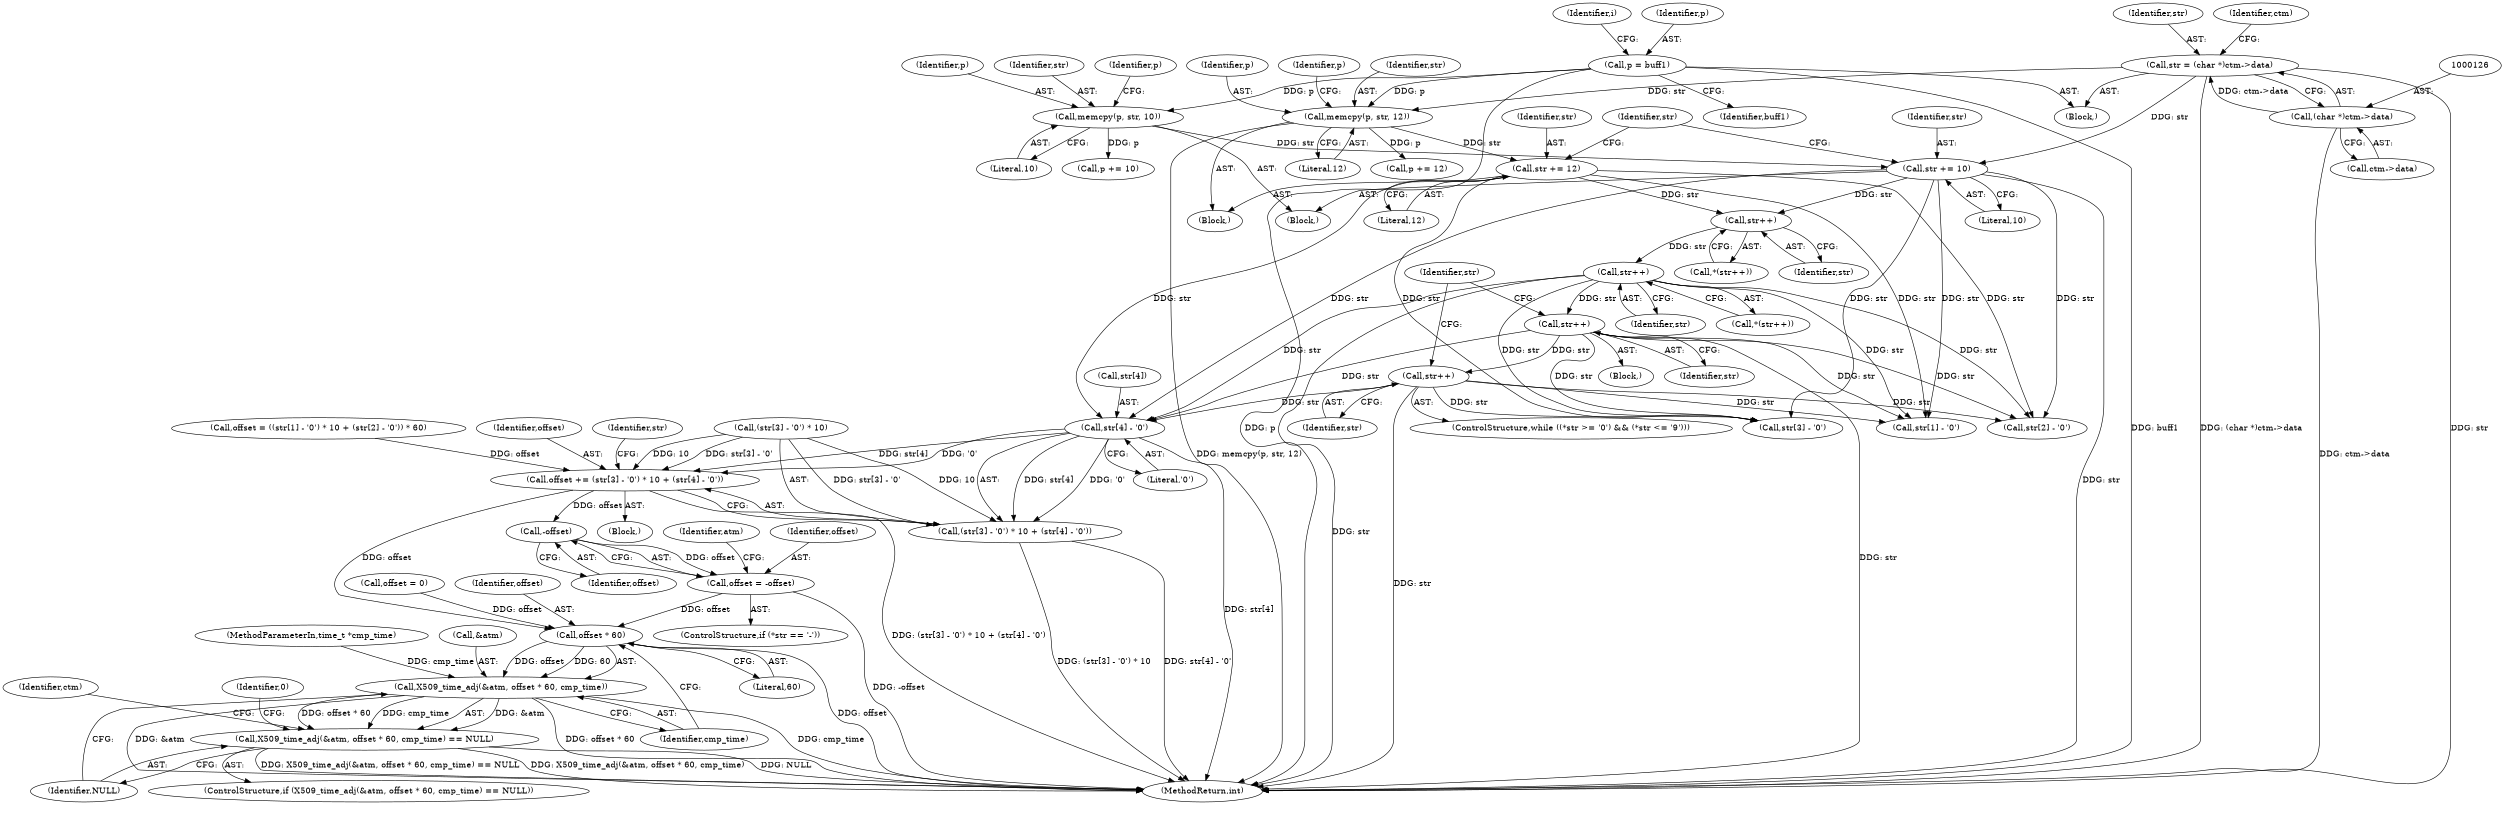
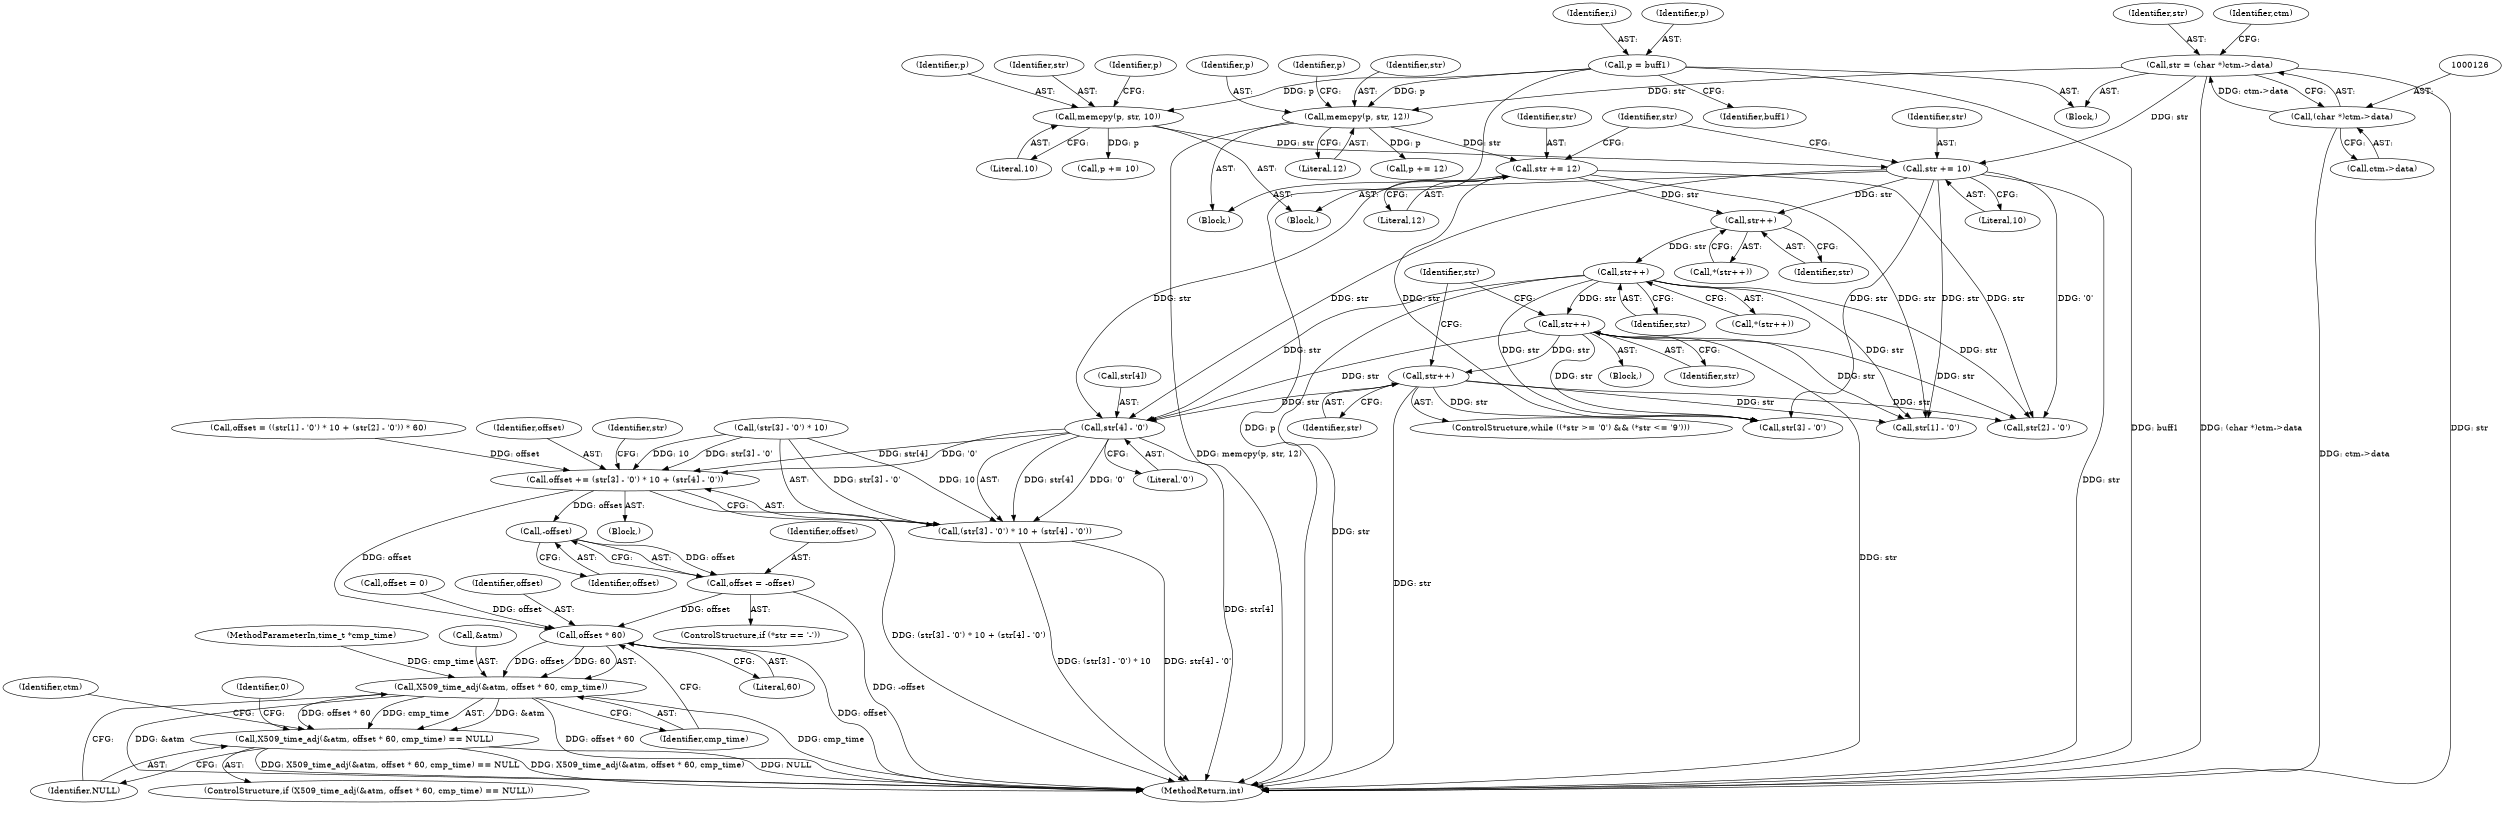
(1629, 40) -> (1629, 40)
(2076, 299) -> (2076, 299)
(711, 532) -> none
